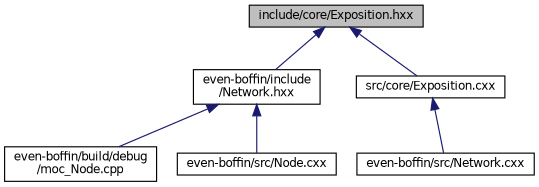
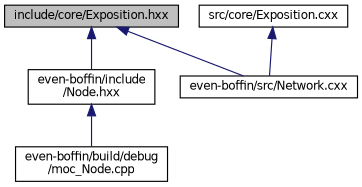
(388, 55) -> (186, 54)
(257, 87) -> (92, 87)
(257, 164) -> none
